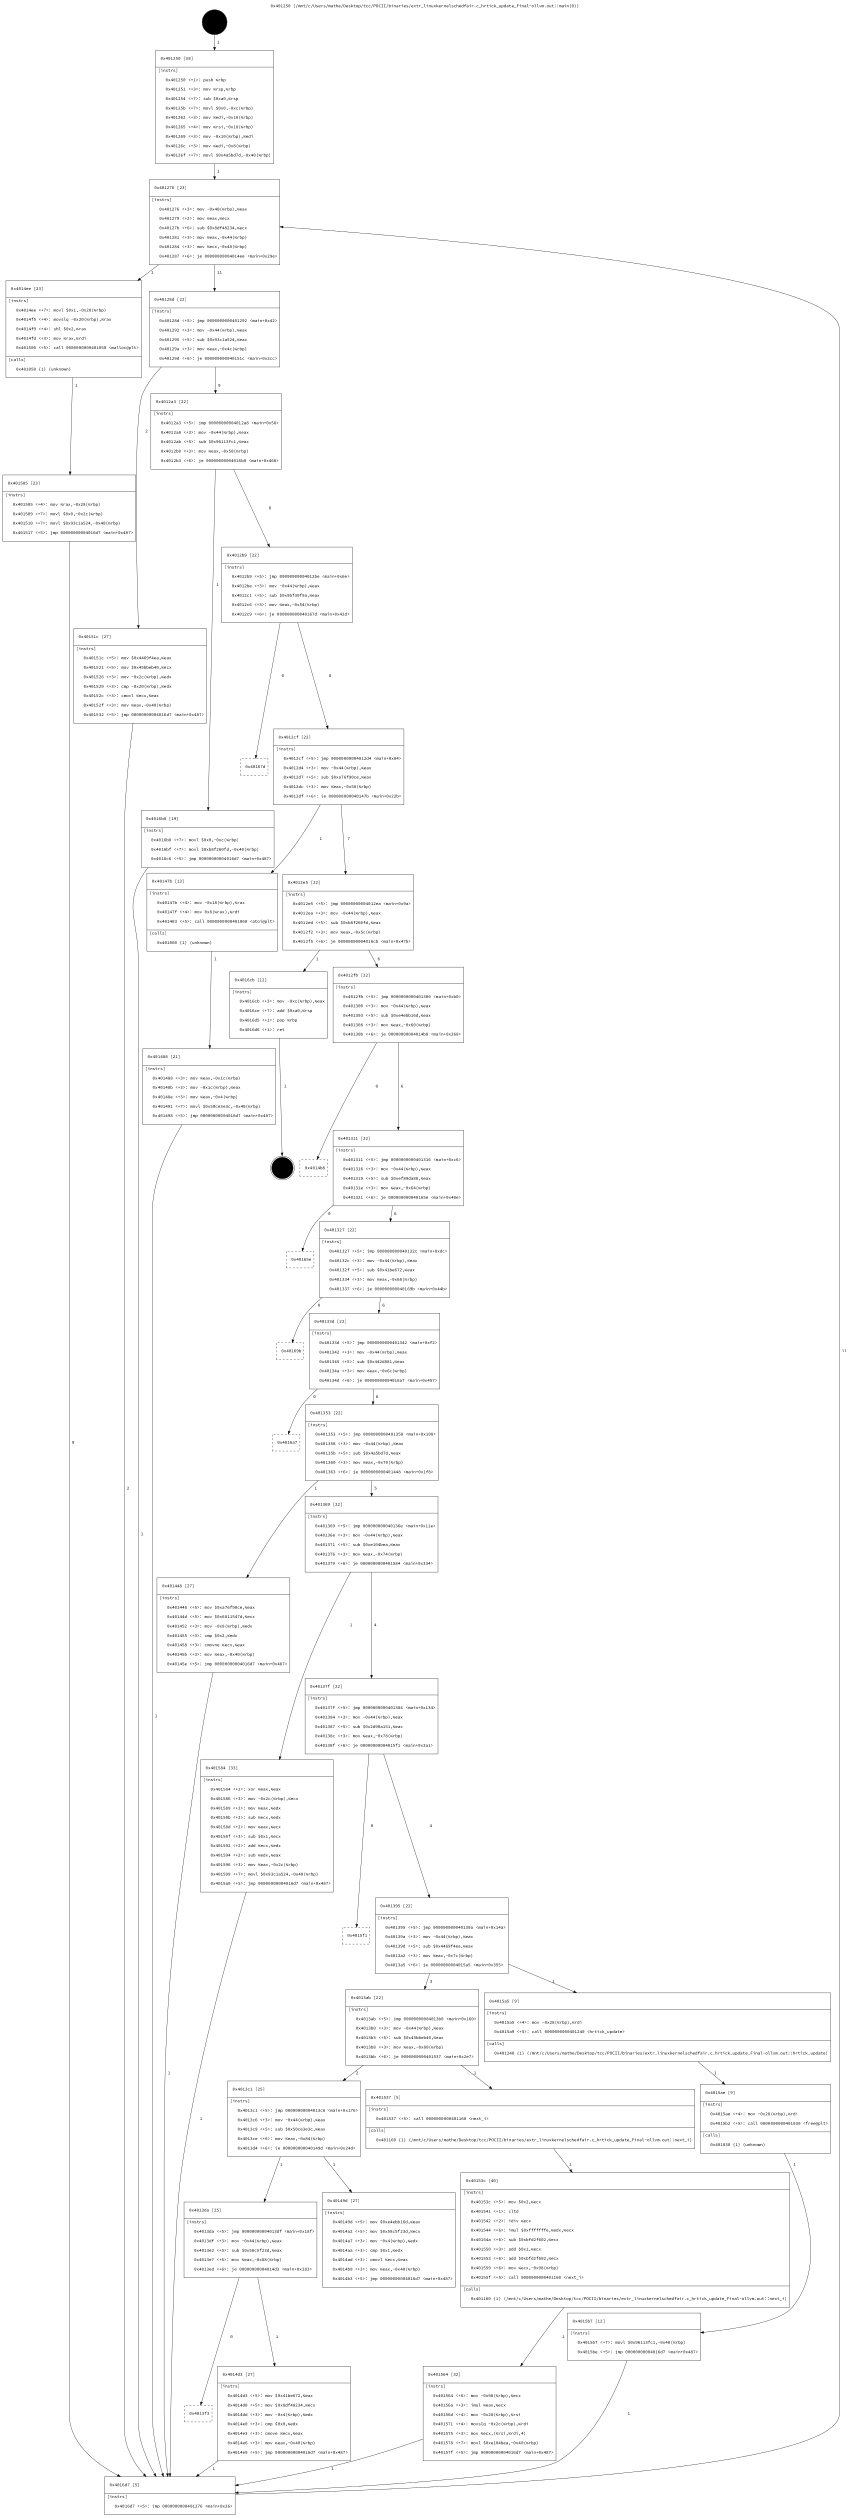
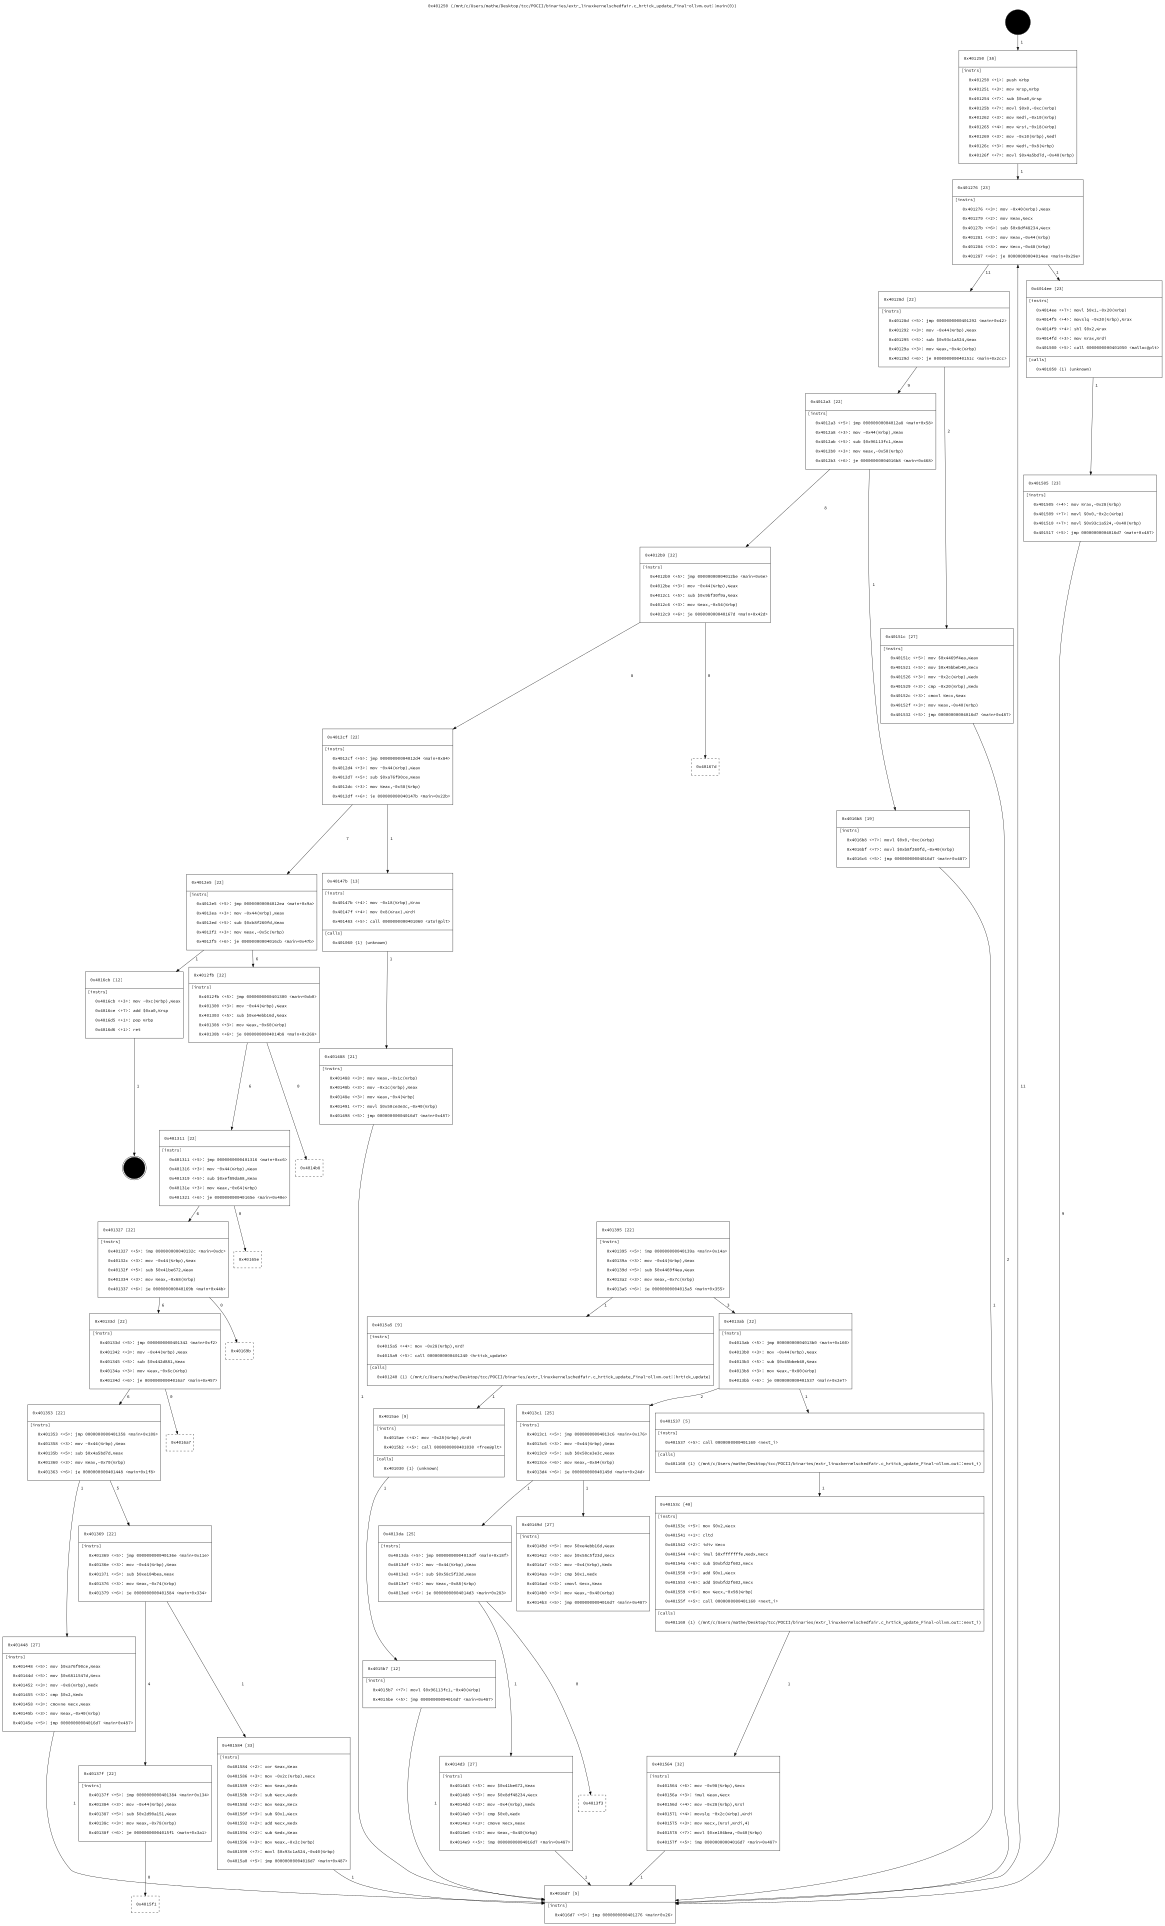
(406, 1824) -> none
